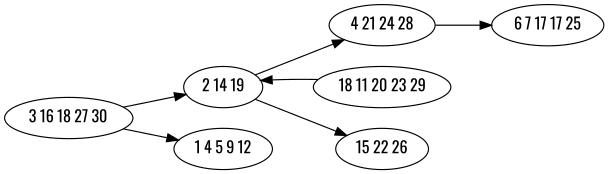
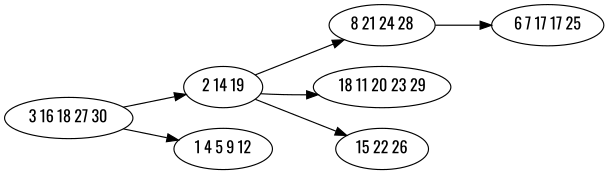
(382, 25) -> (382, 25)
(295, 79) -> (284, 95)
